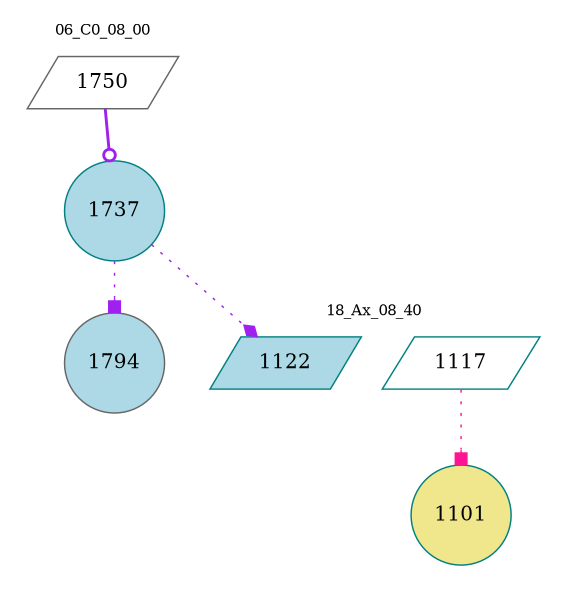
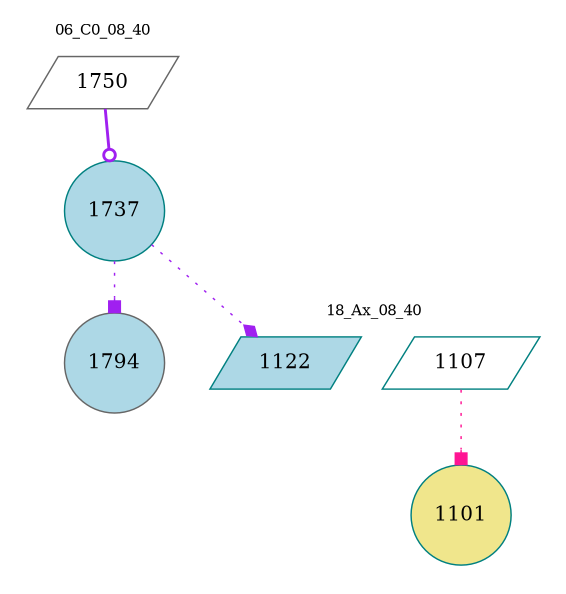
(103, 31) -> (103, 31)
(461, 363) -> (461, 363)
